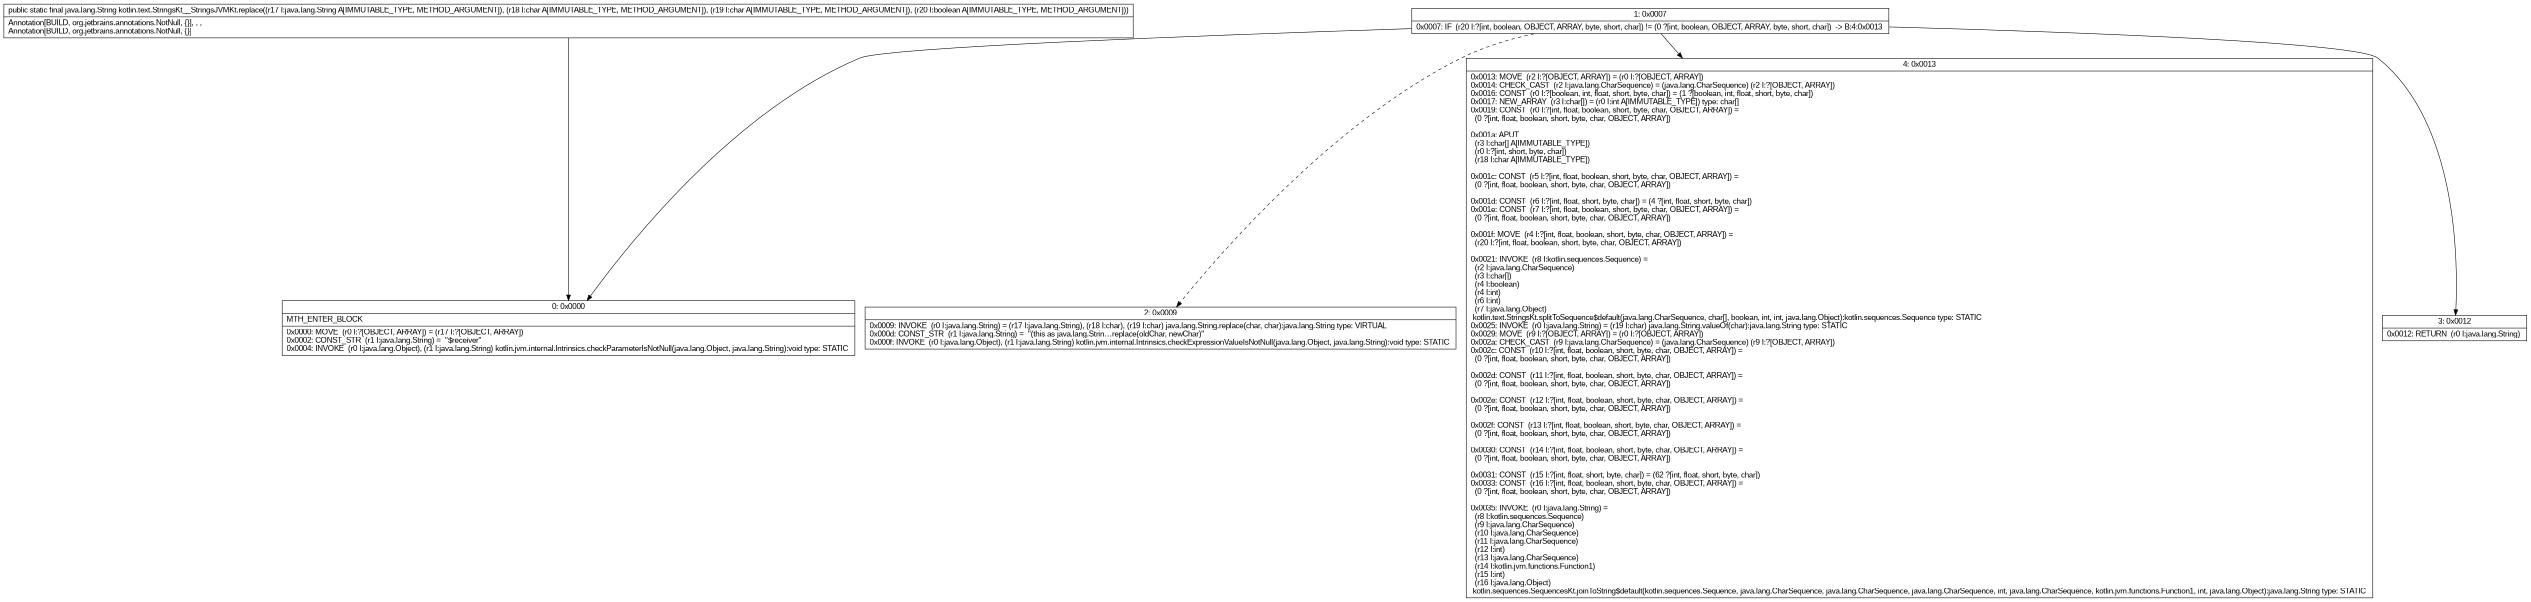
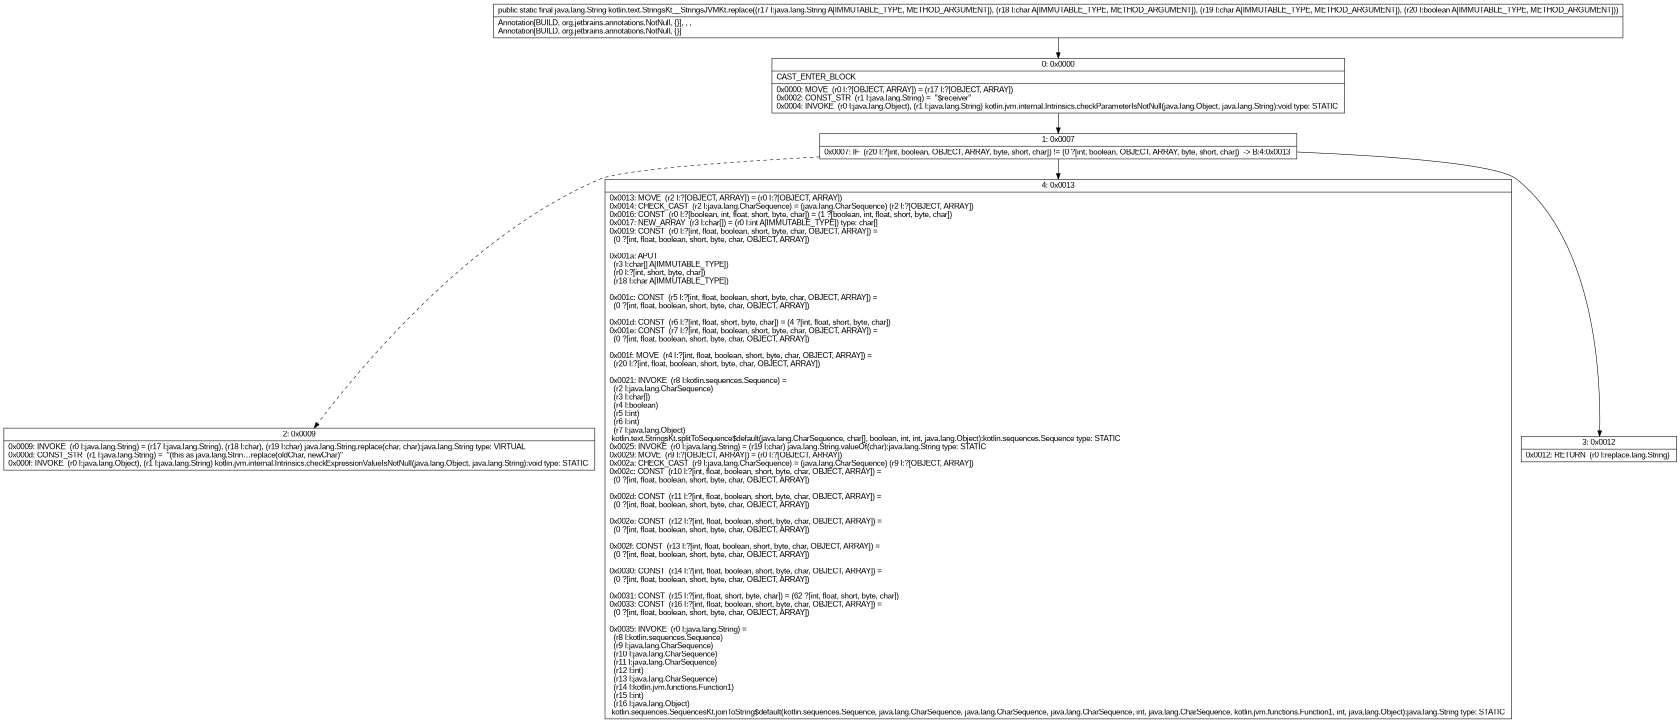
(954, 48) -> (1058, 120)
(1486, 293) -> (625, 414)
(325, 320) -> (816, 77)
(2455, 334) -> (1599, 455)
